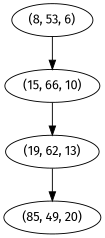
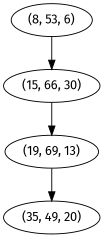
(52, 86) -> (52, 86)
(52, 152) -> (52, 152)
(52, 218) -> (52, 218)
